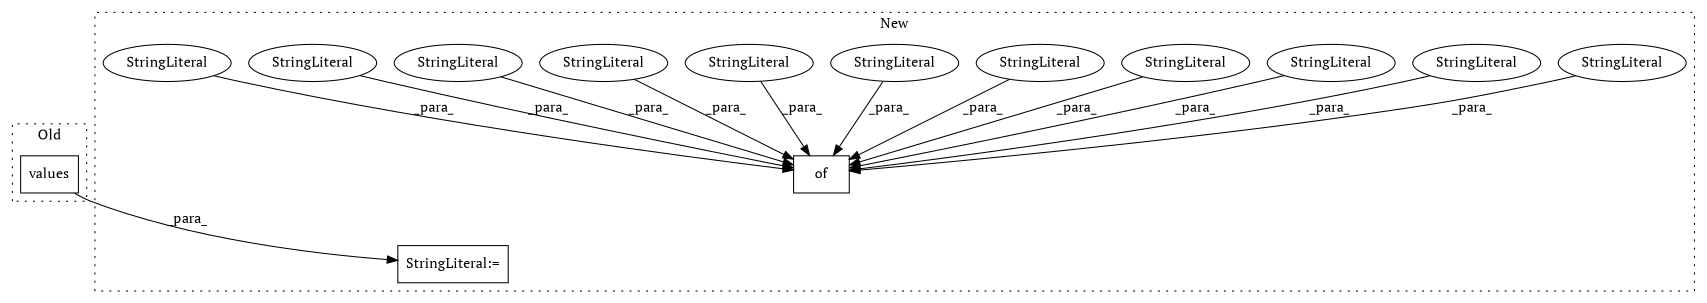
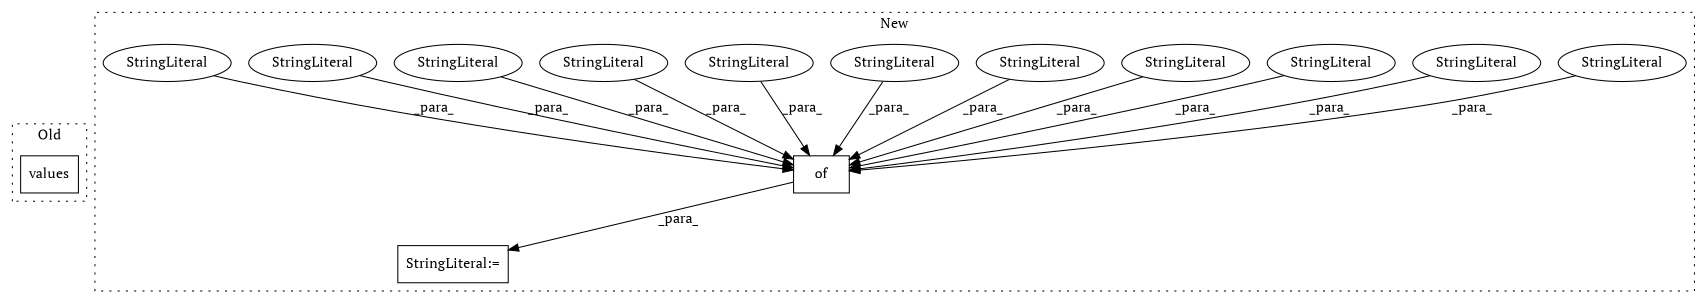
(228, 238) -> (656, 215)
